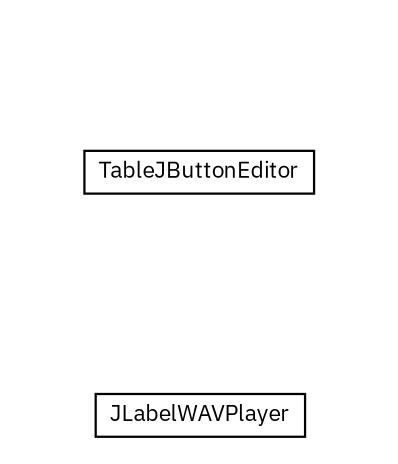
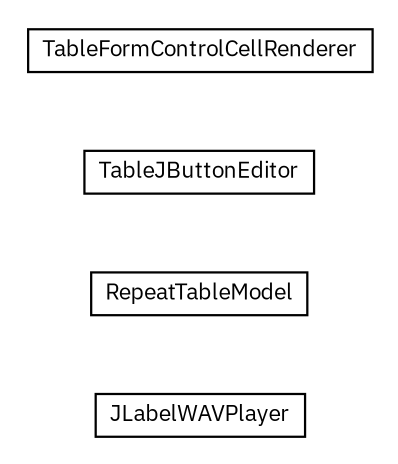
none -> (199, 50)
none -> (199, 293)
